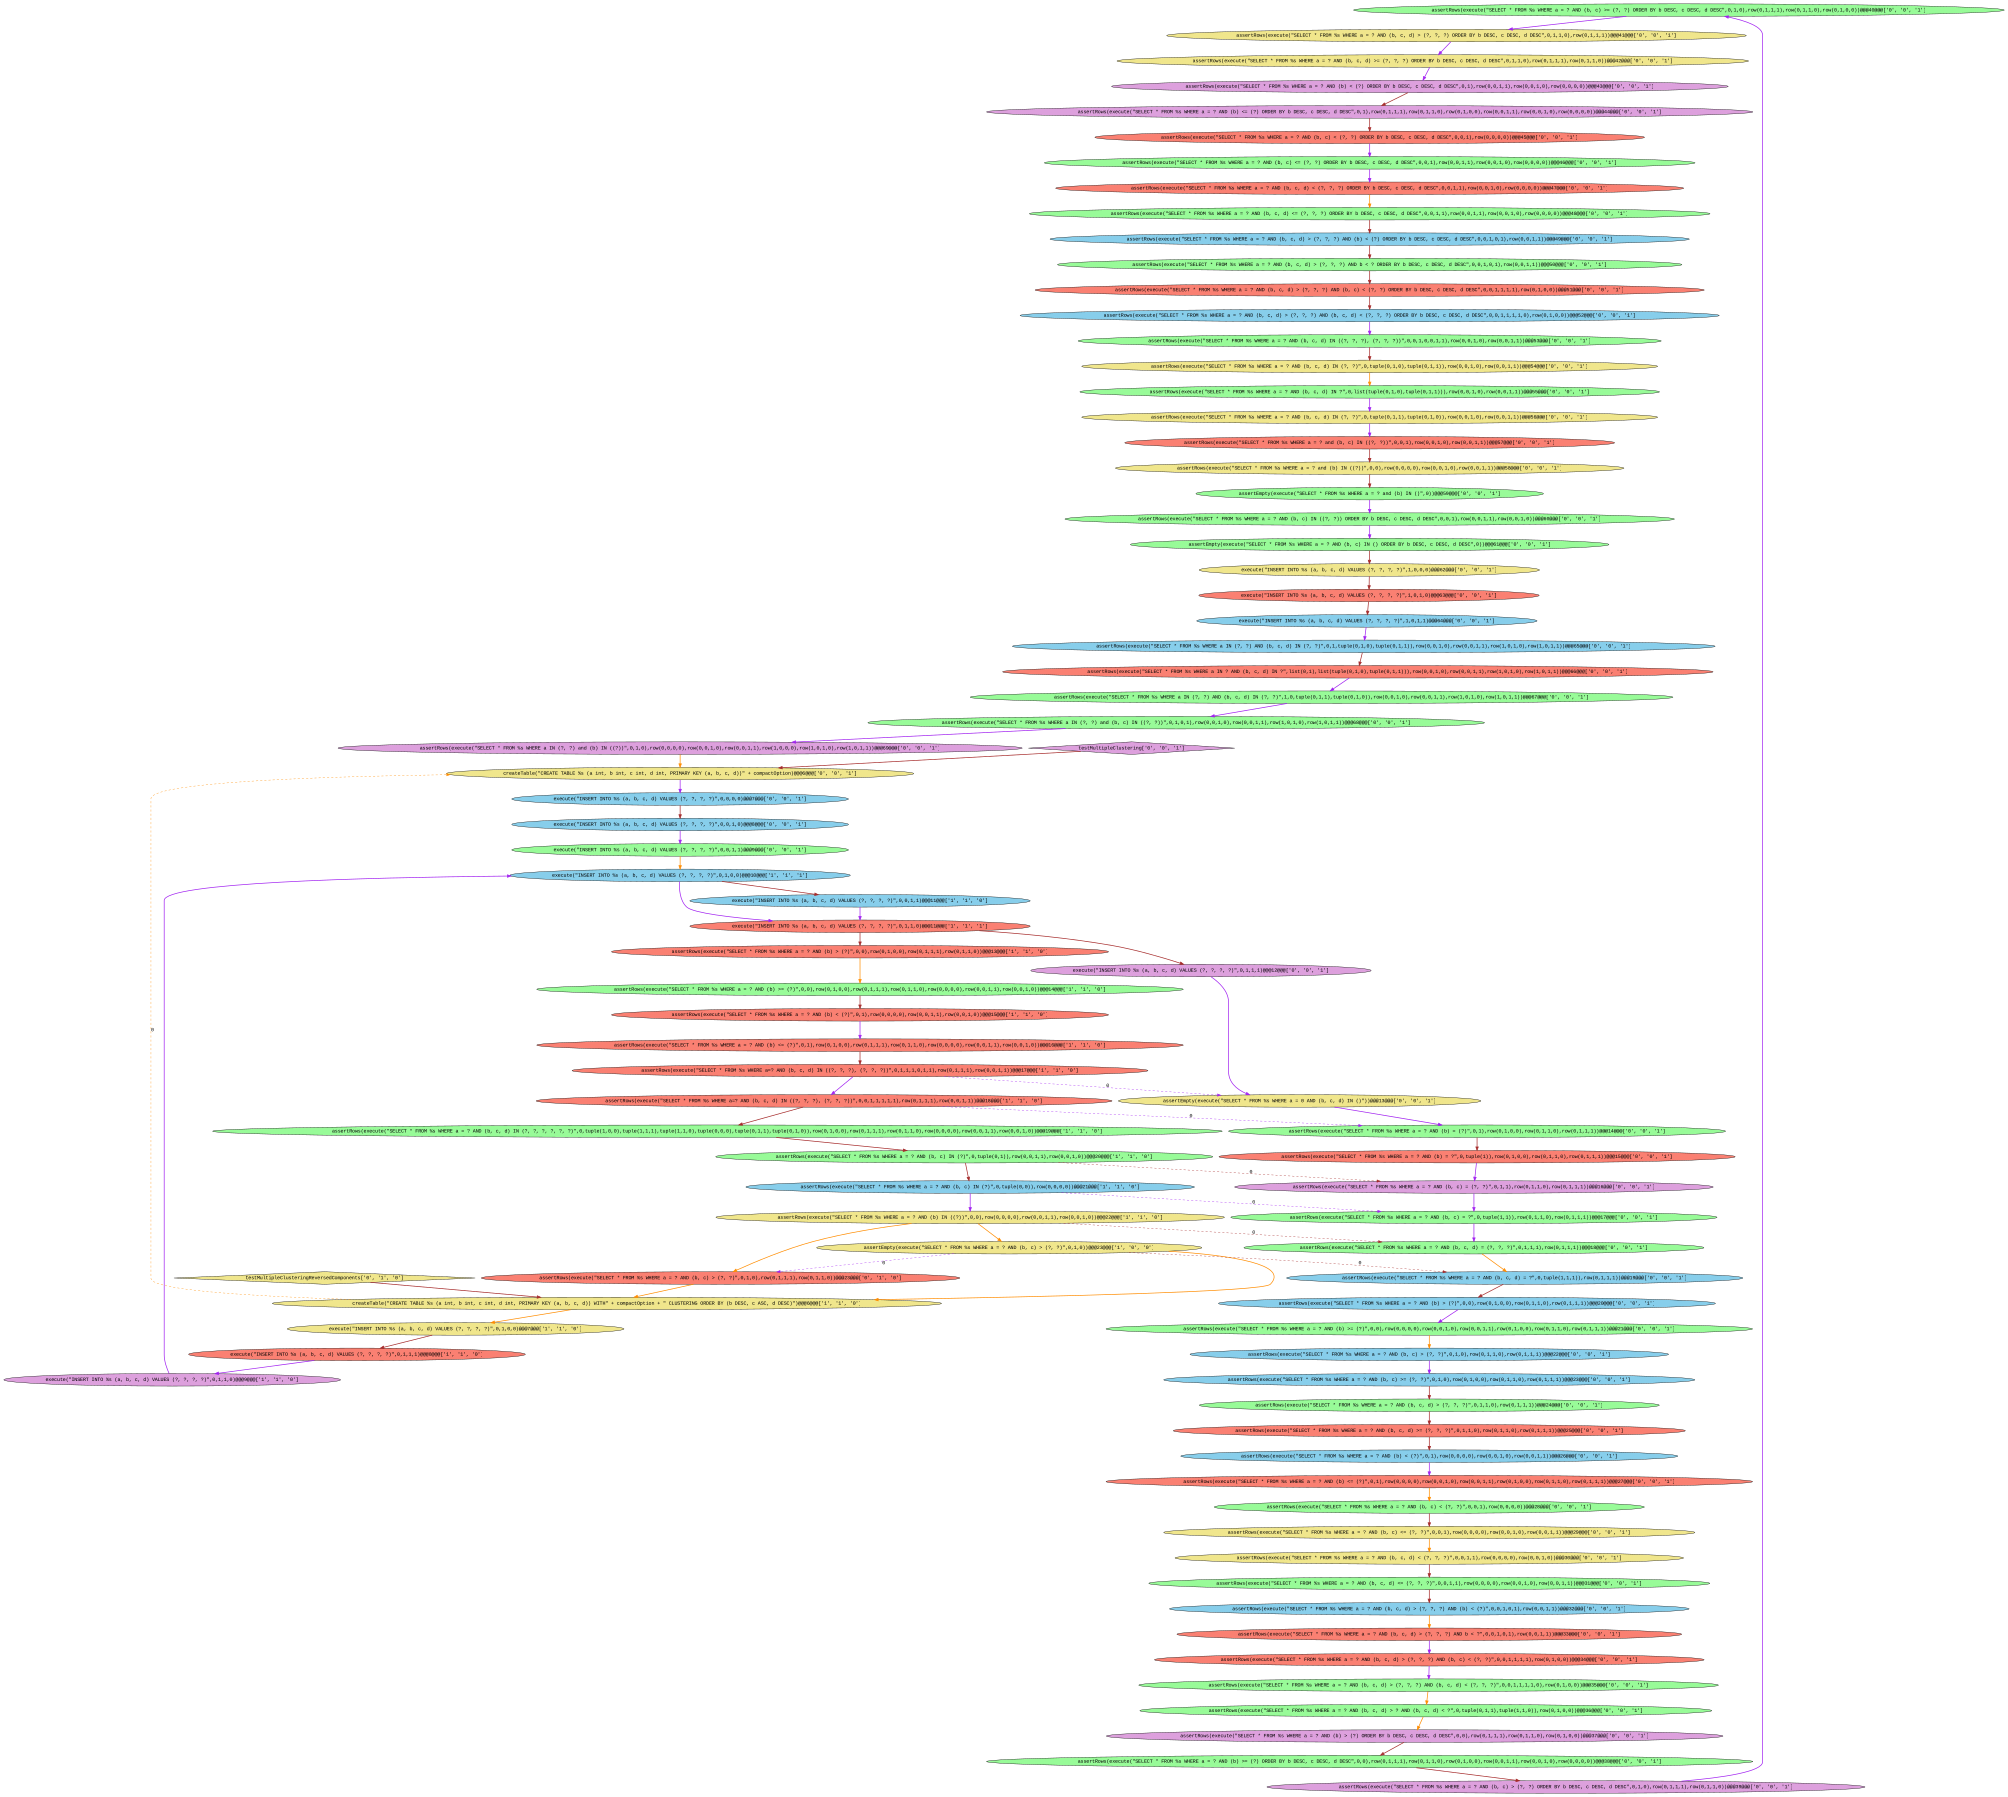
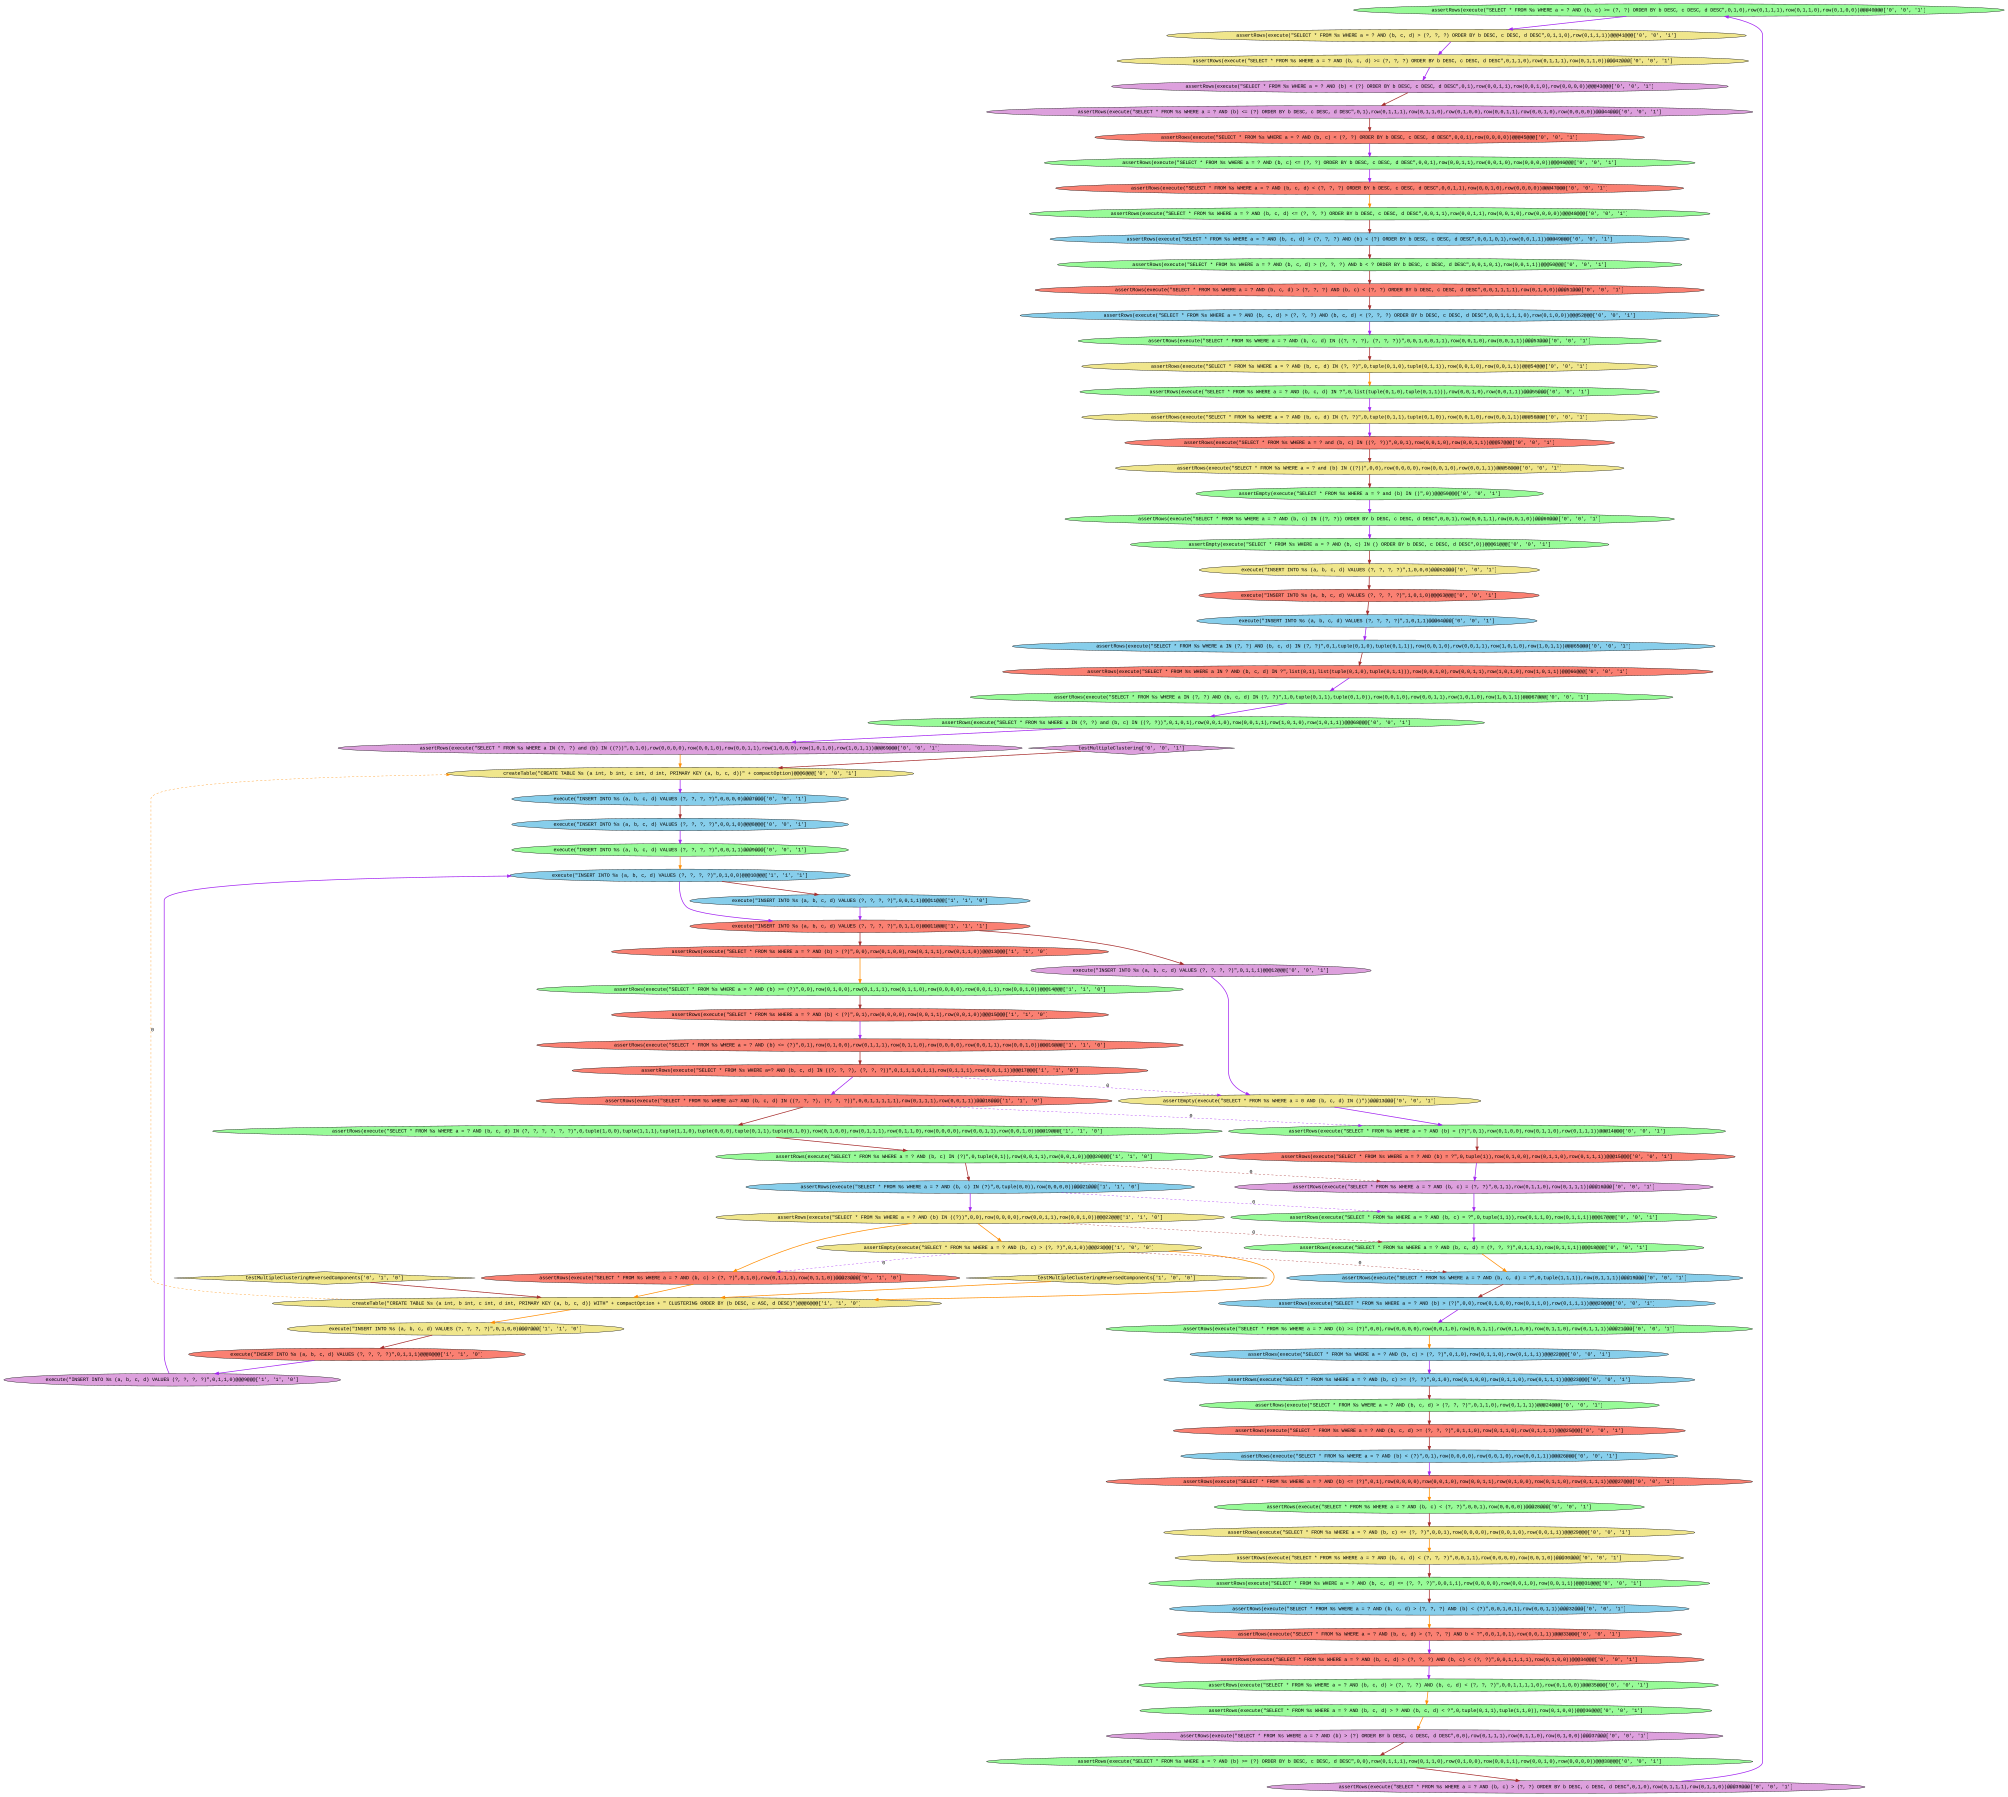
none -> (1117, 1278)
